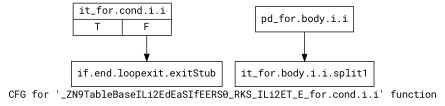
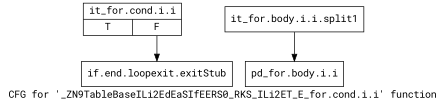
(305, 43) -> (294, 43)
